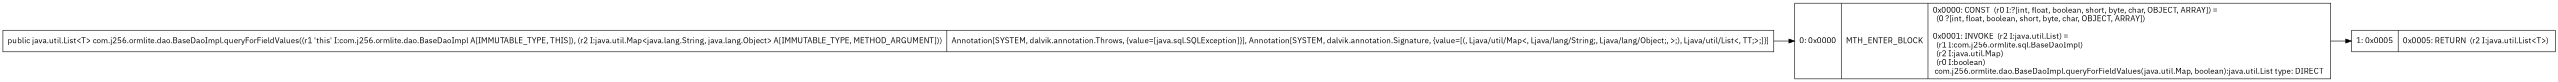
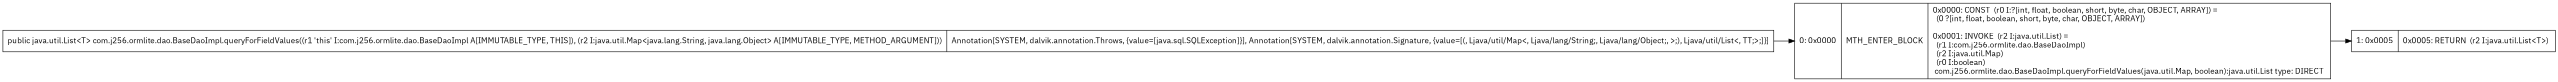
(2008, 45) -> (2009, 45)
